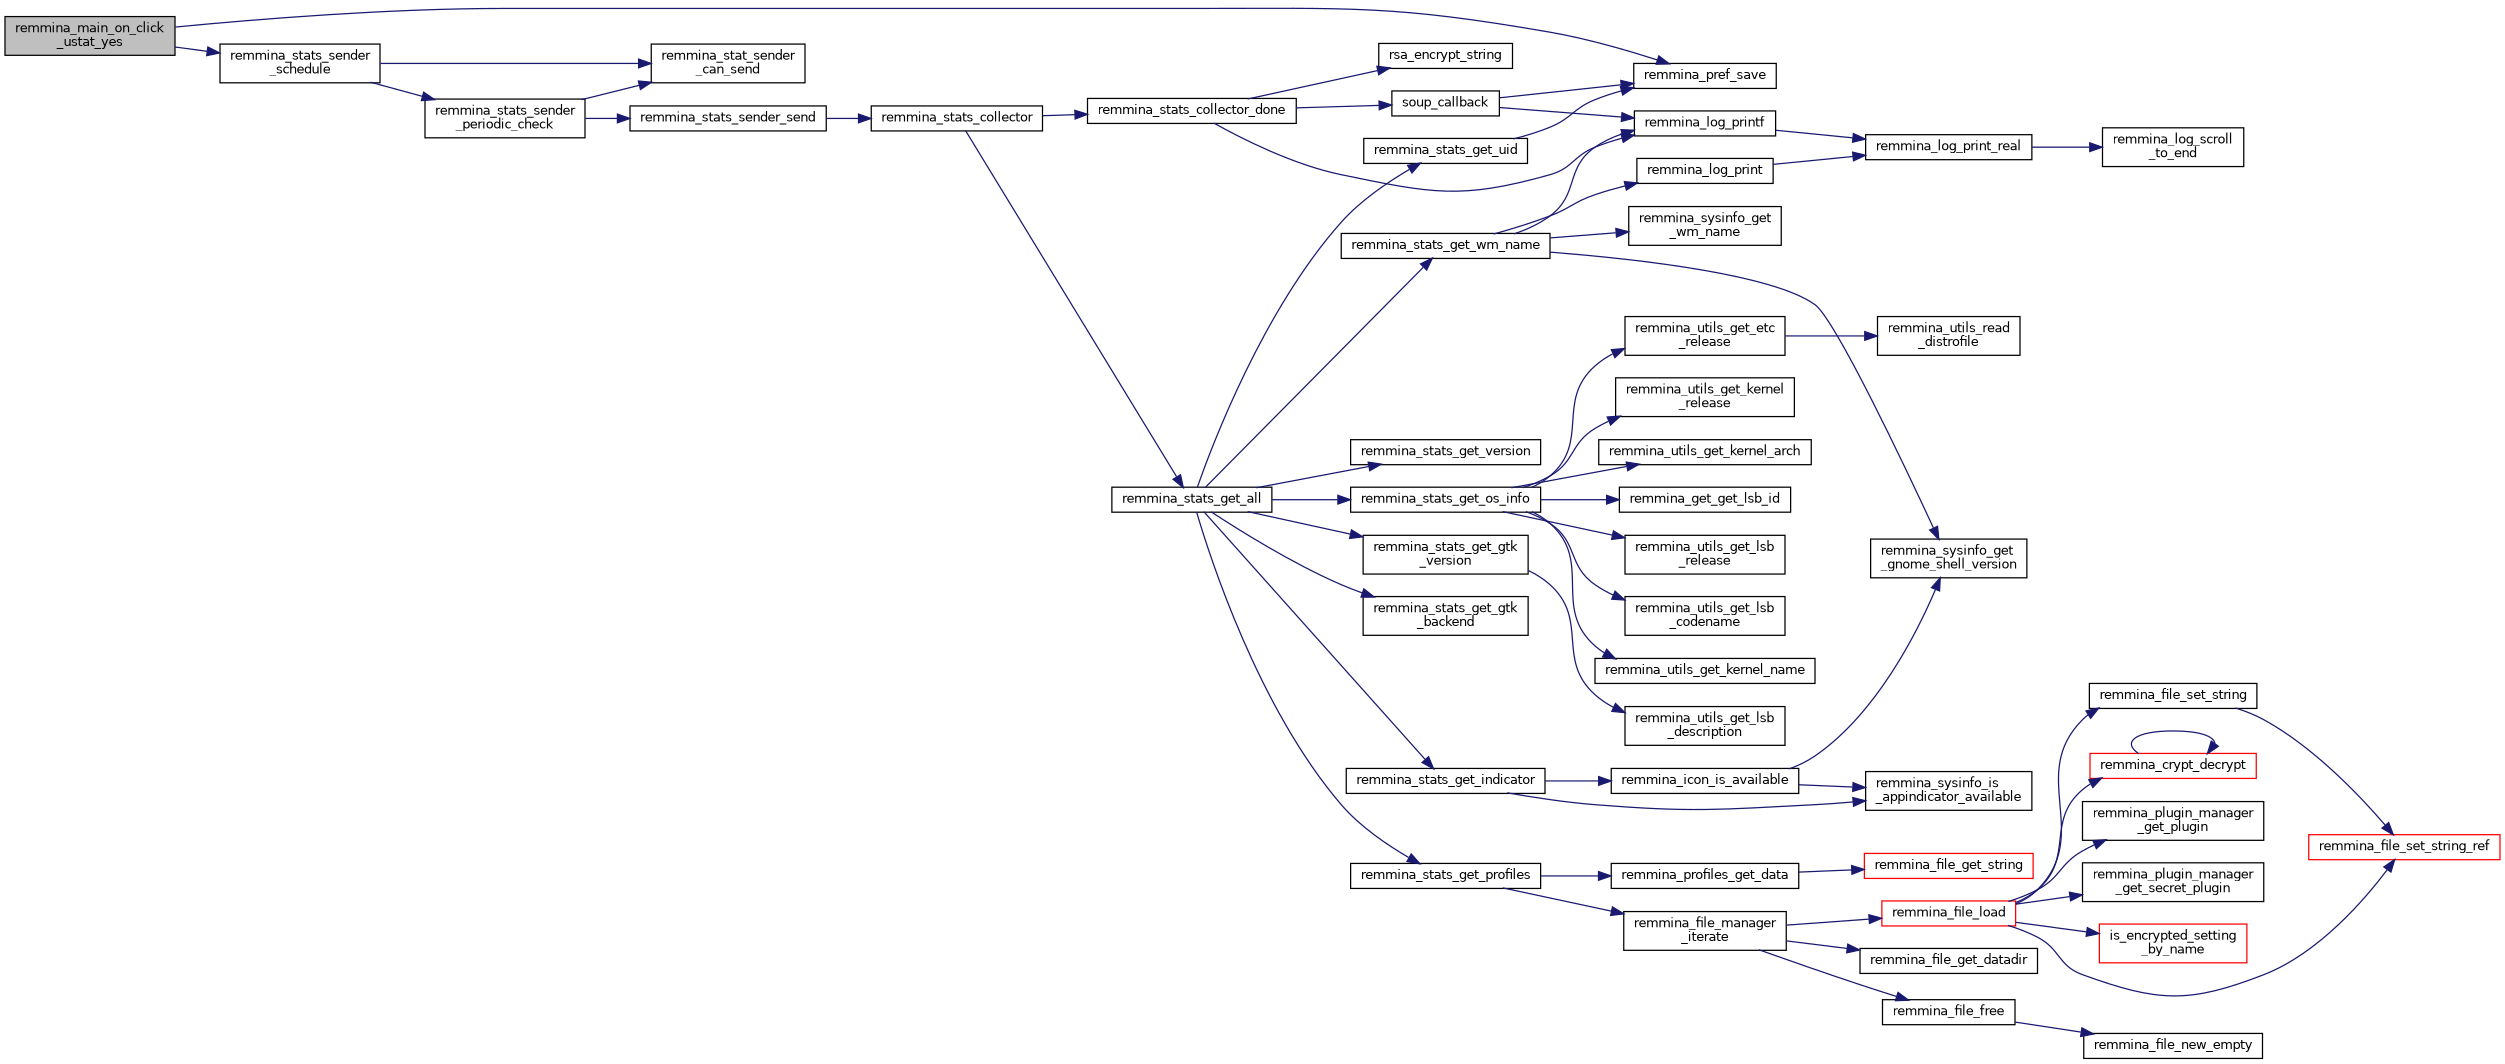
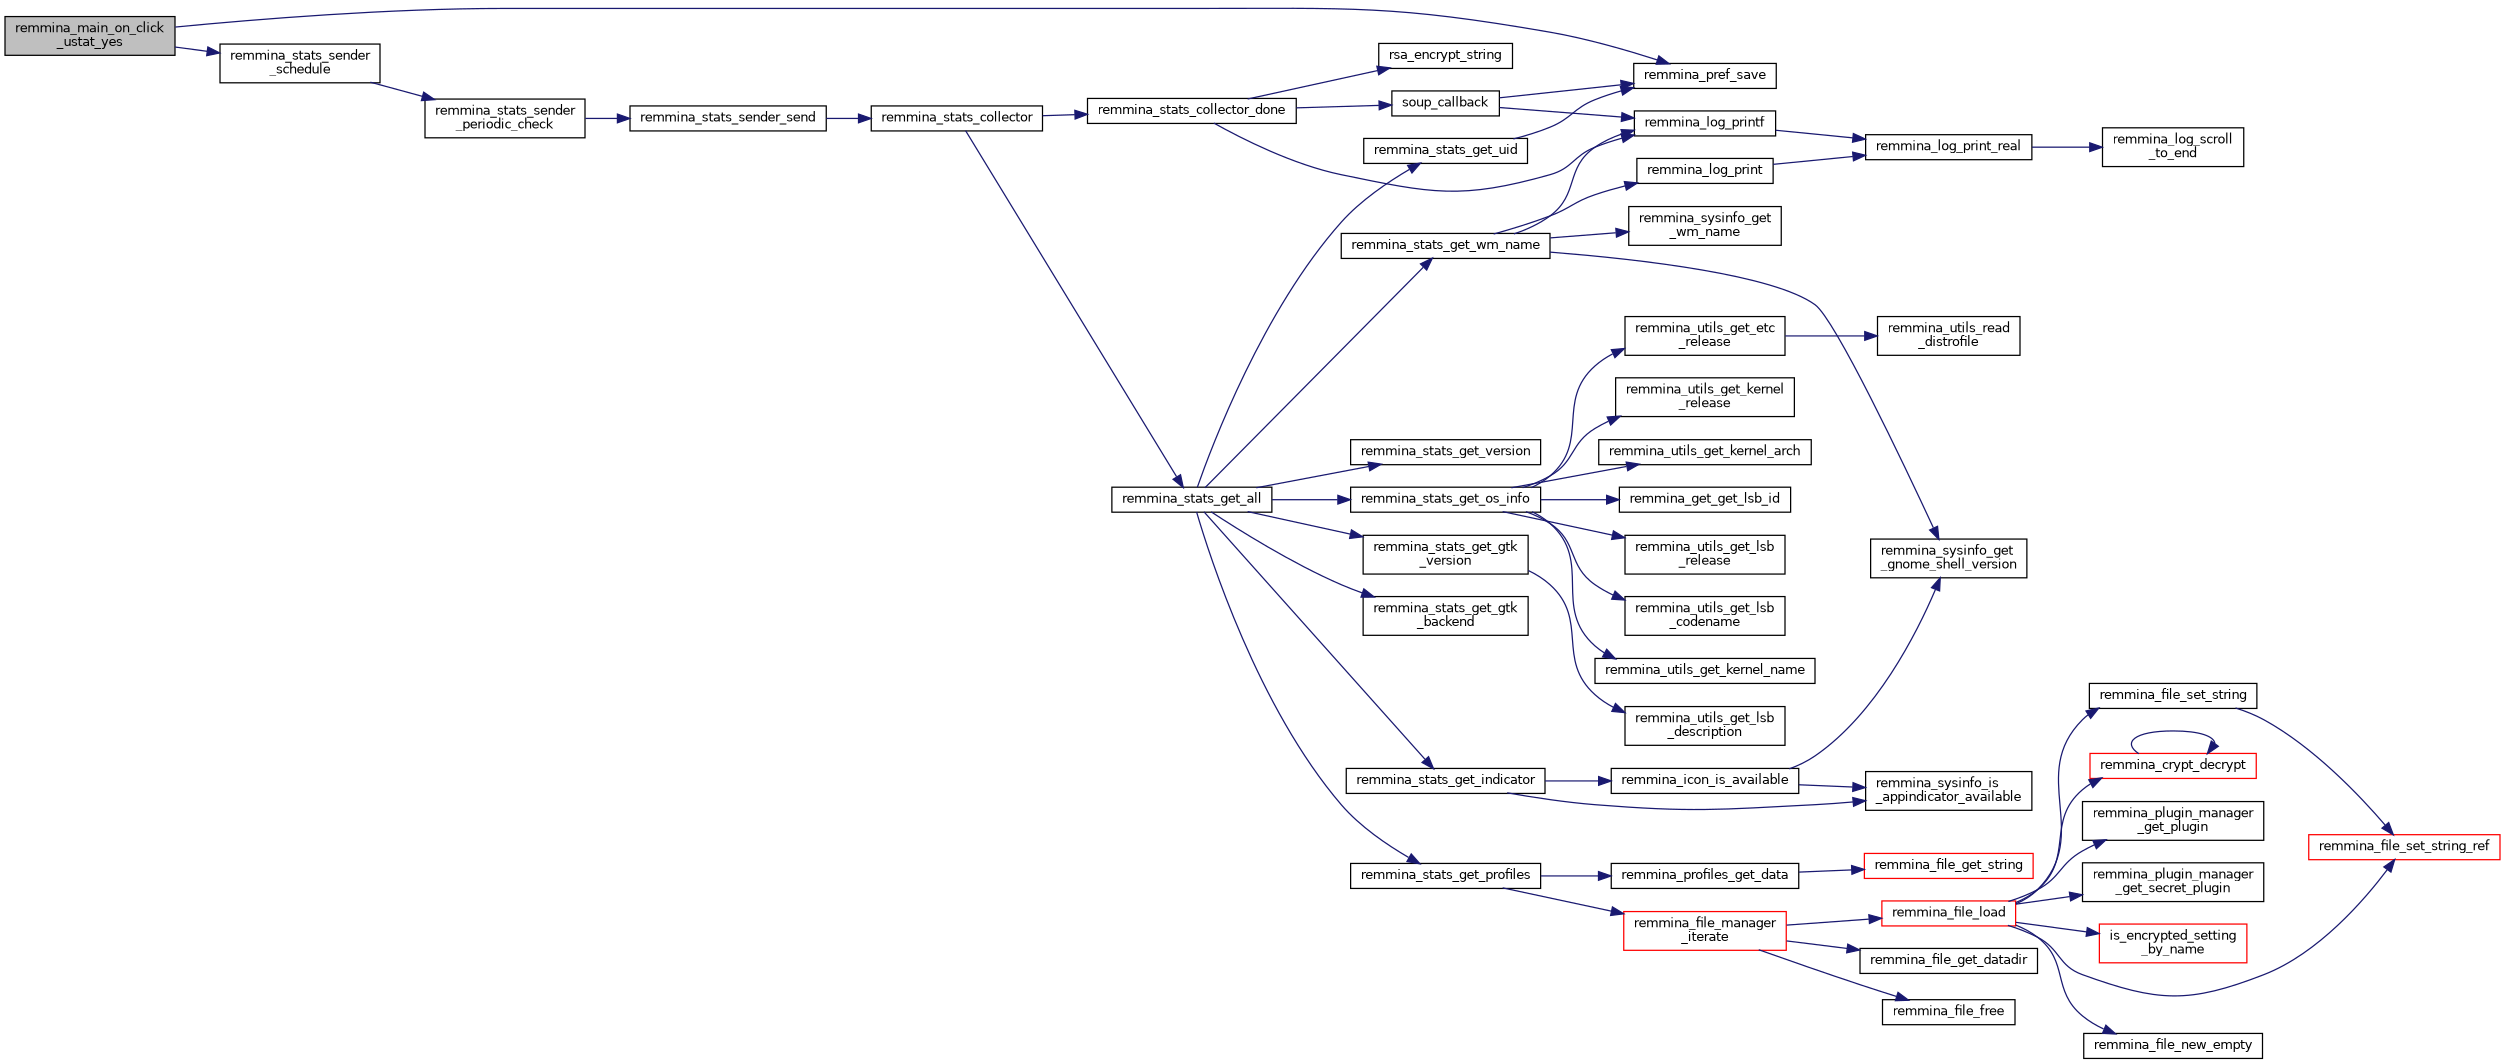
(728, 63) -> none
(1705, 931) -> (1705, 931)
(2048, 1027) -> (2060, 976)
